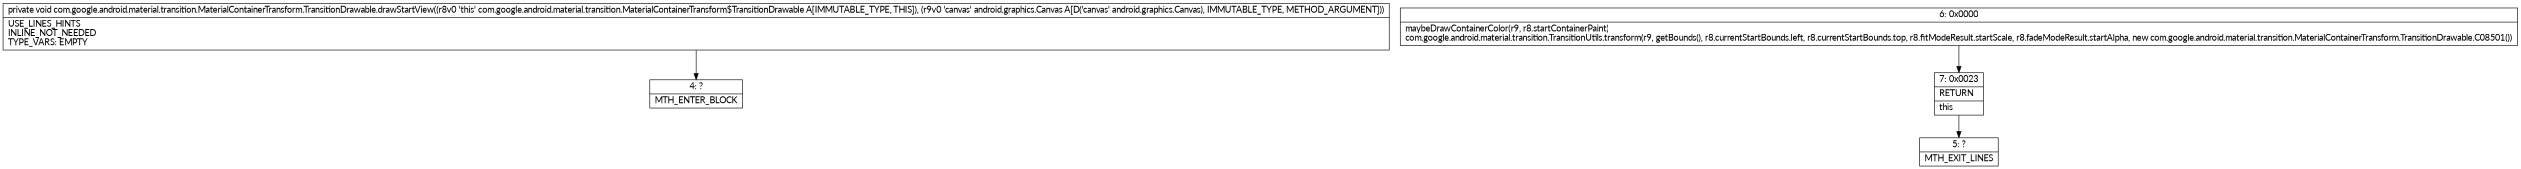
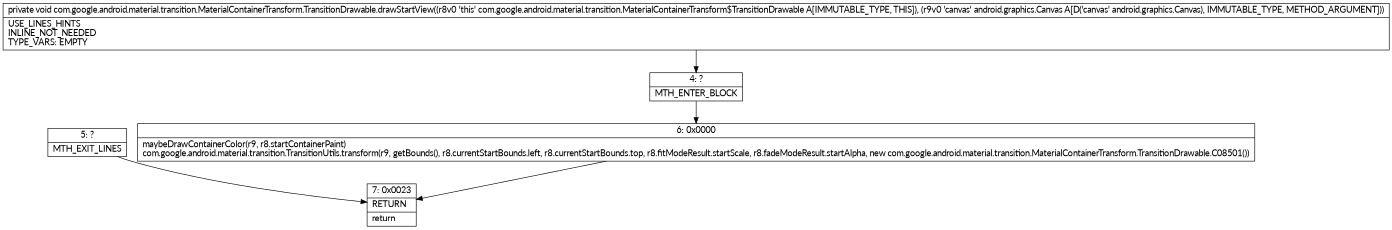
(1946, 108) -> (384, 219)
none -> (696, 109)
(1959, 123) -> (238, 185)
